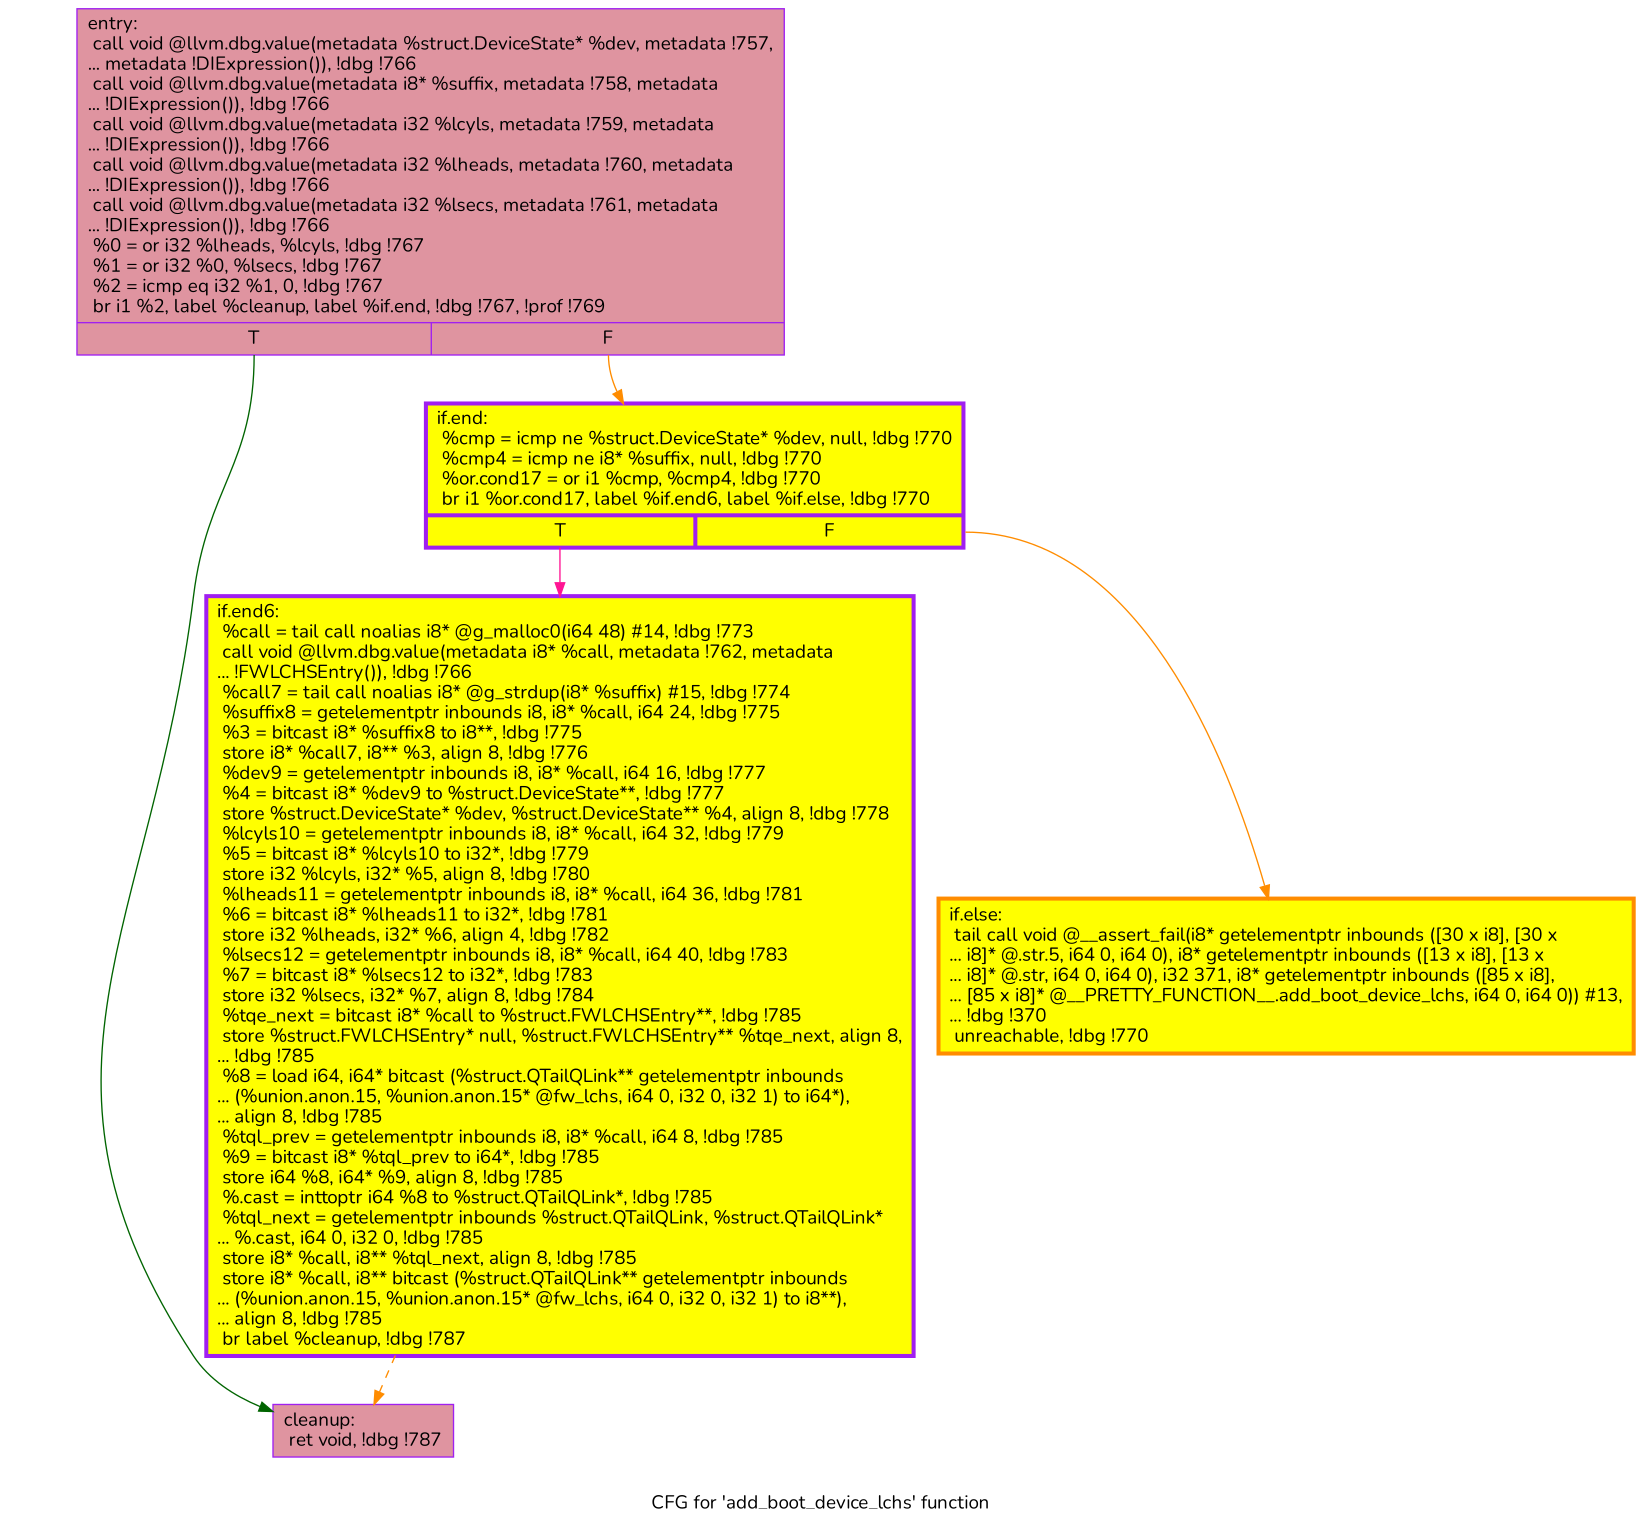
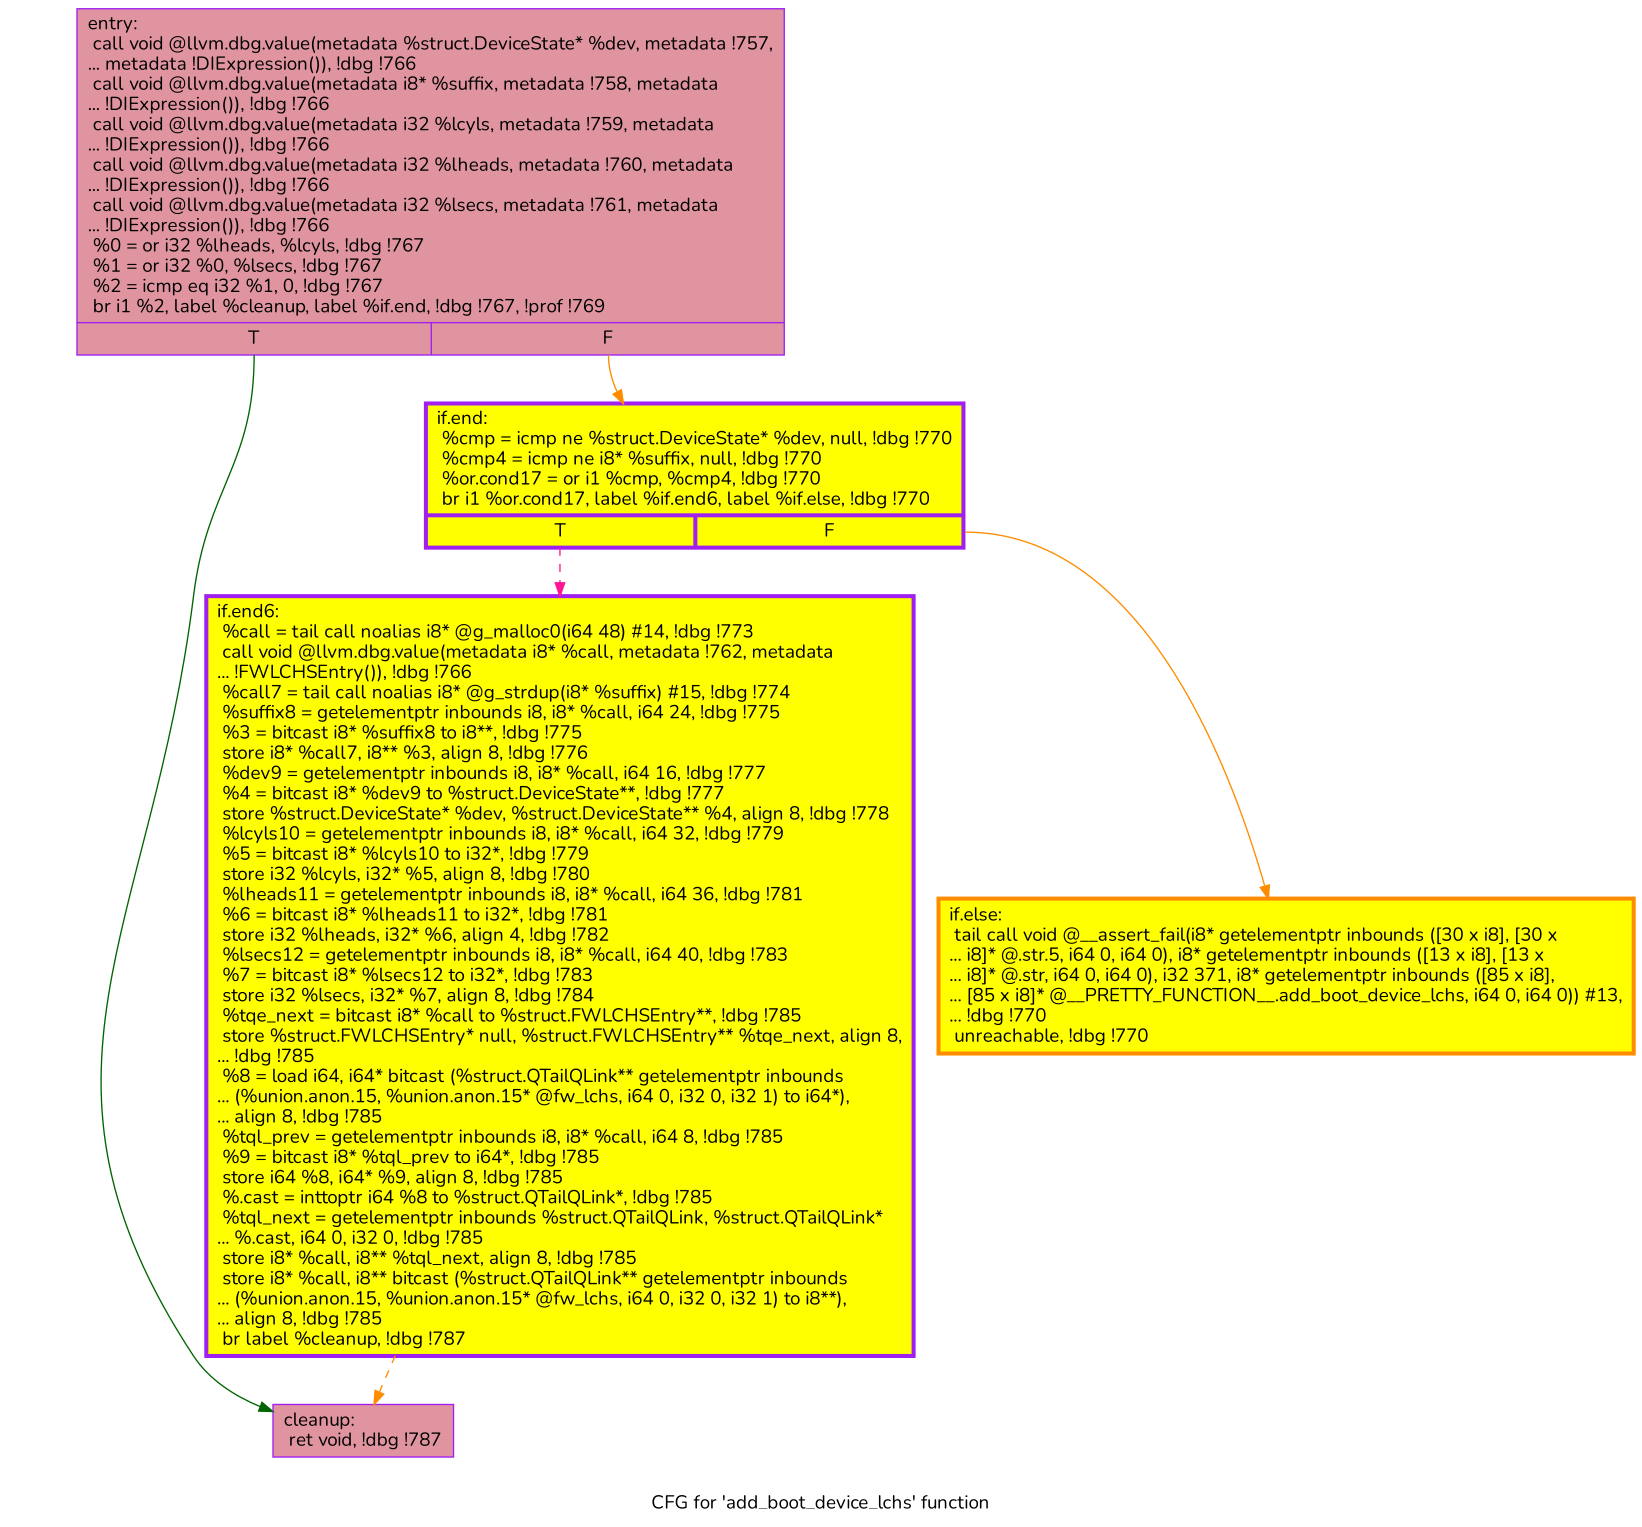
(560, 565) -> (560, 565)
(998, 1016) -> (998, 1016)
